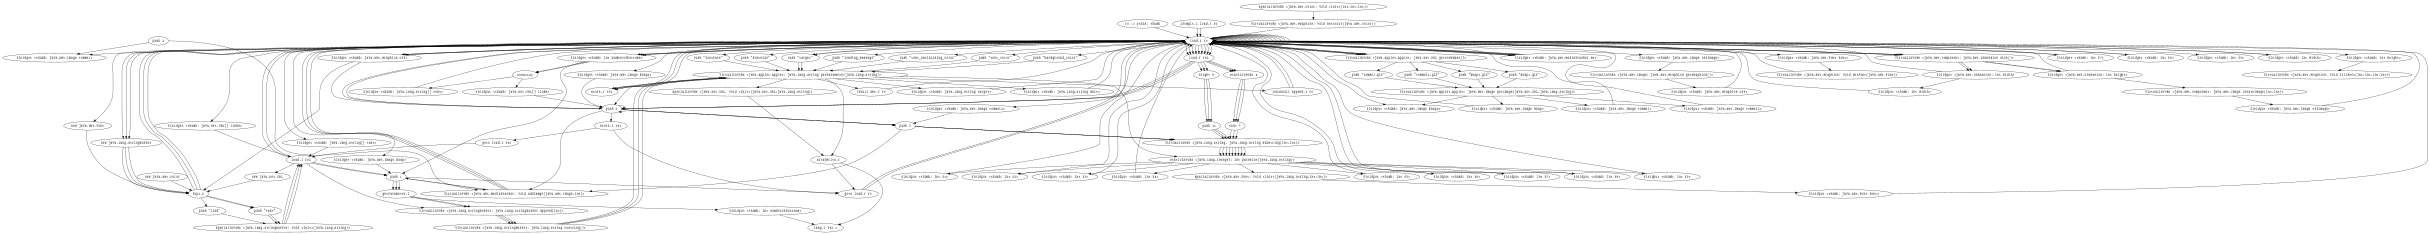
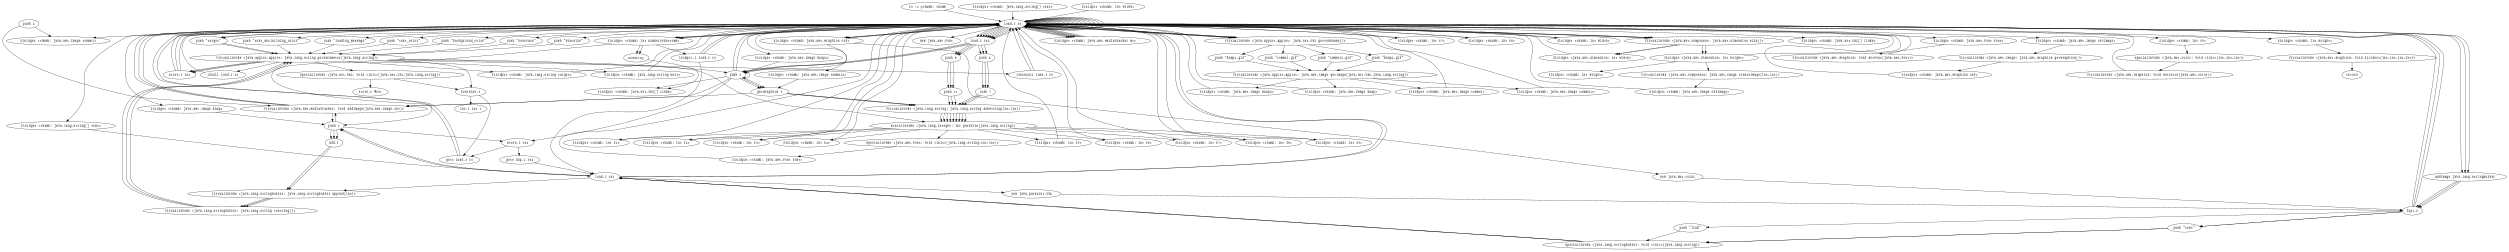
(1143, 24) -> (928, 7)
none -> (2186, 48)
none -> (668, 49)
(1305, 54) -> (1186, 40)
(1206, 75) -> (951, 58)
(1244, 75) -> (985, 58)
none -> (1576, 75)
none -> (2352, 75)
(473, 82) -> none
(1941, 83) -> none
none -> (370, 92)
(871, 92) -> (223, 75)
(1293, 92) -> (1035, 75)
(567, 101) -> (696, 82)
(905, 126) -> (770, 92)
(1235, 126) -> (985, 92)
(294, 128) -> (1237, 125)
(126, 143) -> (2465, 177)
(497, 143) -> (520, 160)
(251, 144) -> (608, 112)
(828, 160) -> (471, 92)
(267, 177) -> (1032, 194)
(123, 178) -> none
(621, 185) -> (422, 134)
(396, 194) -> (334, 143)
(765, 211) -> none
(826, 228) -> (471, 109)
